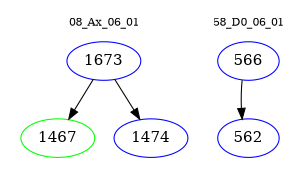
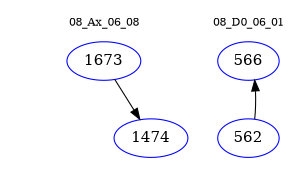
(104, 23) -> (104, 23)
(249, 23) -> (249, 23)
(241, 94) -> (256, 105)
(58, 138) -> none
